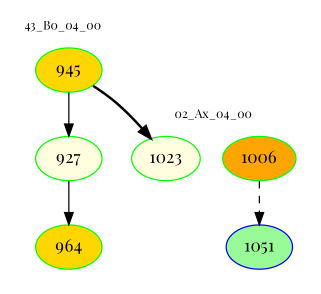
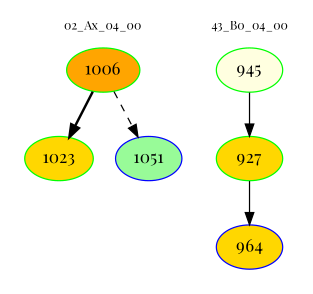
(69, 70) -> (250, 70)
(130, 115) -> (84, 109)
(69, 159) -> (250, 159)
(166, 159) -> (59, 159)
(69, 247) -> (250, 247)
